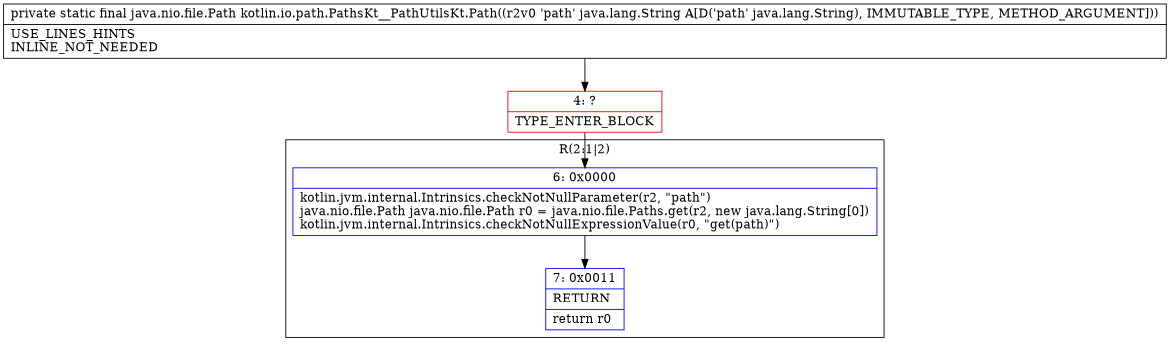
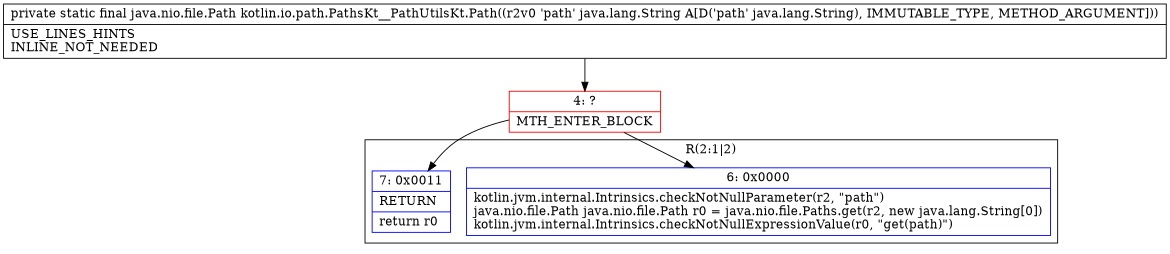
(585, 122) -> (585, 122)
(585, 248) -> (469, 134)
